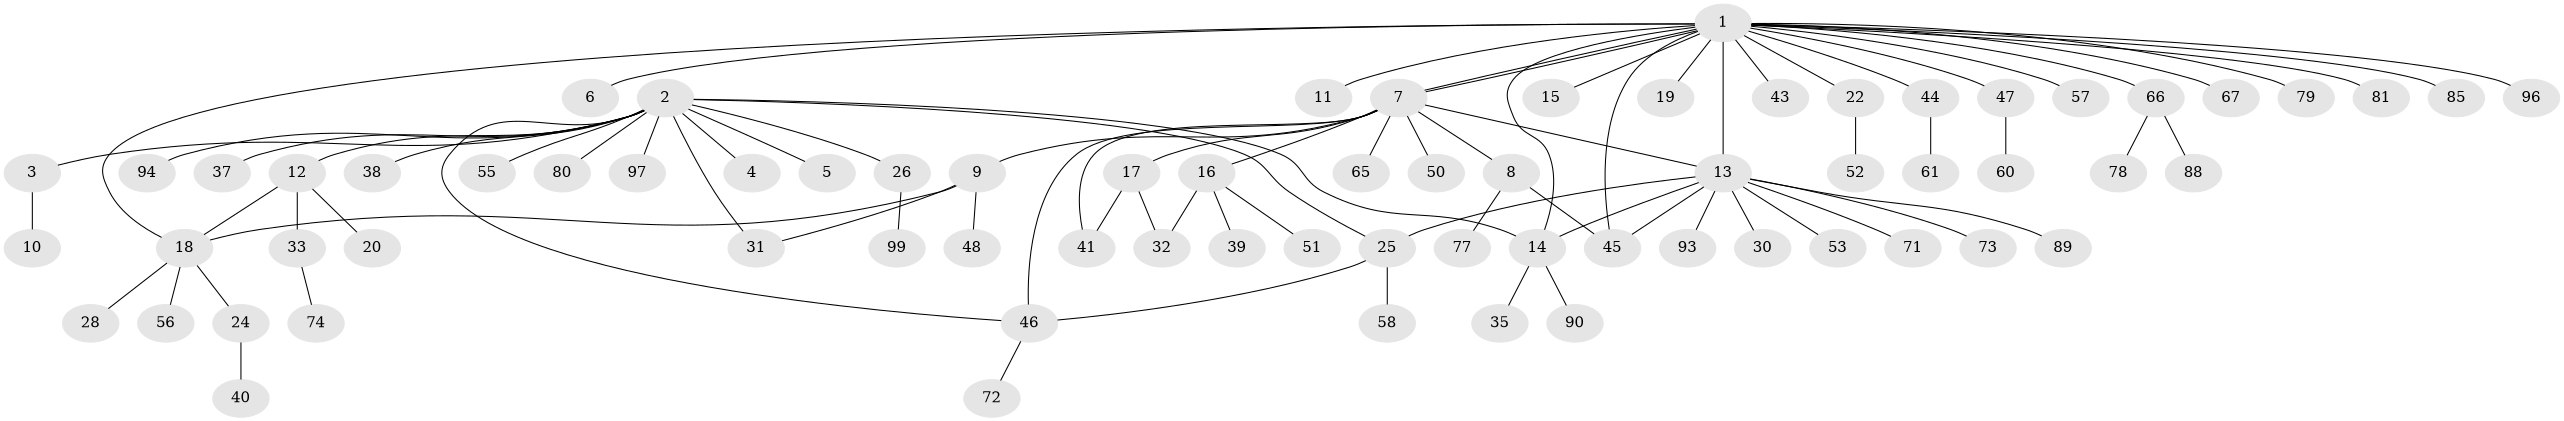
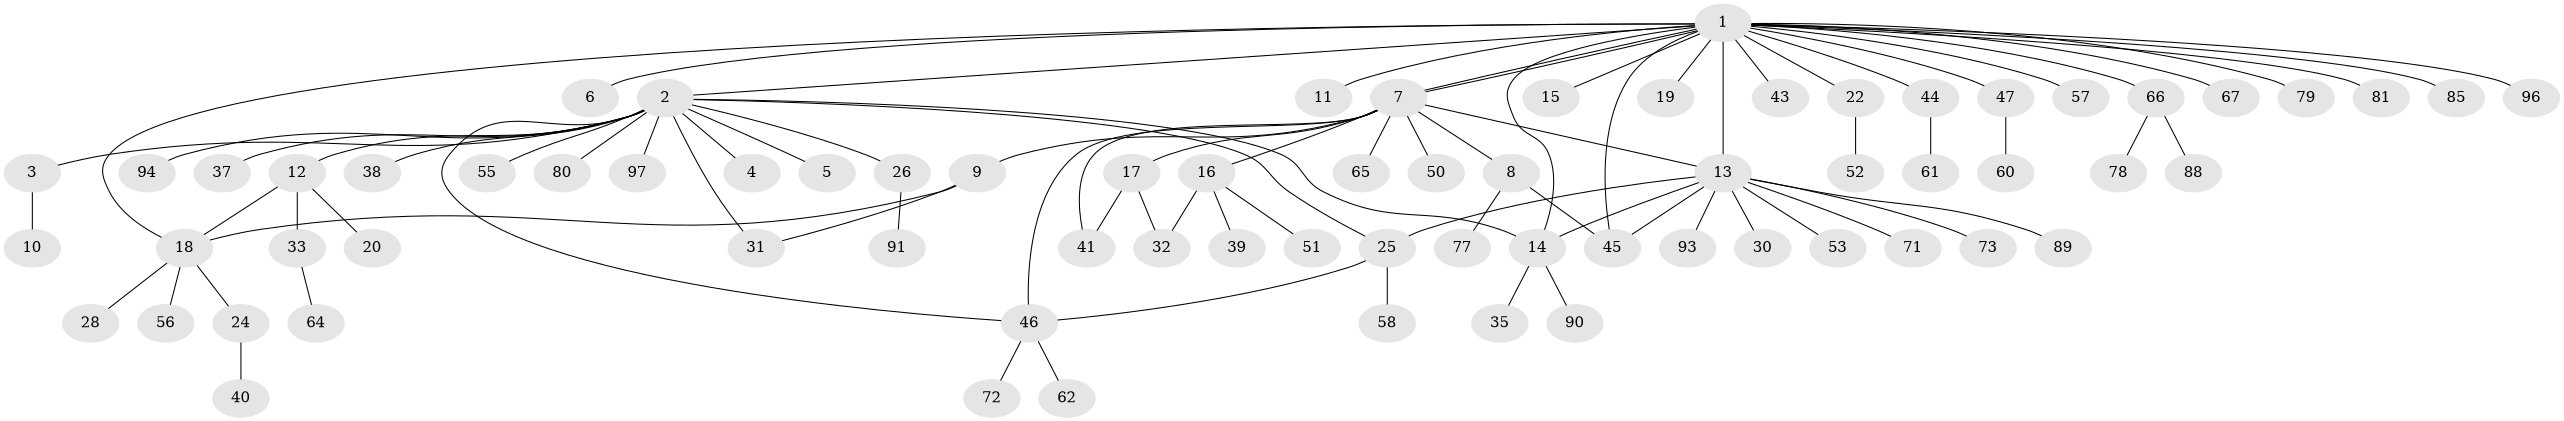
none -> (1194, 61)
(897, 248) -> (897, 248)
(972, 248) -> none
(316, 323) -> (316, 323)
none -> (1067, 398)
